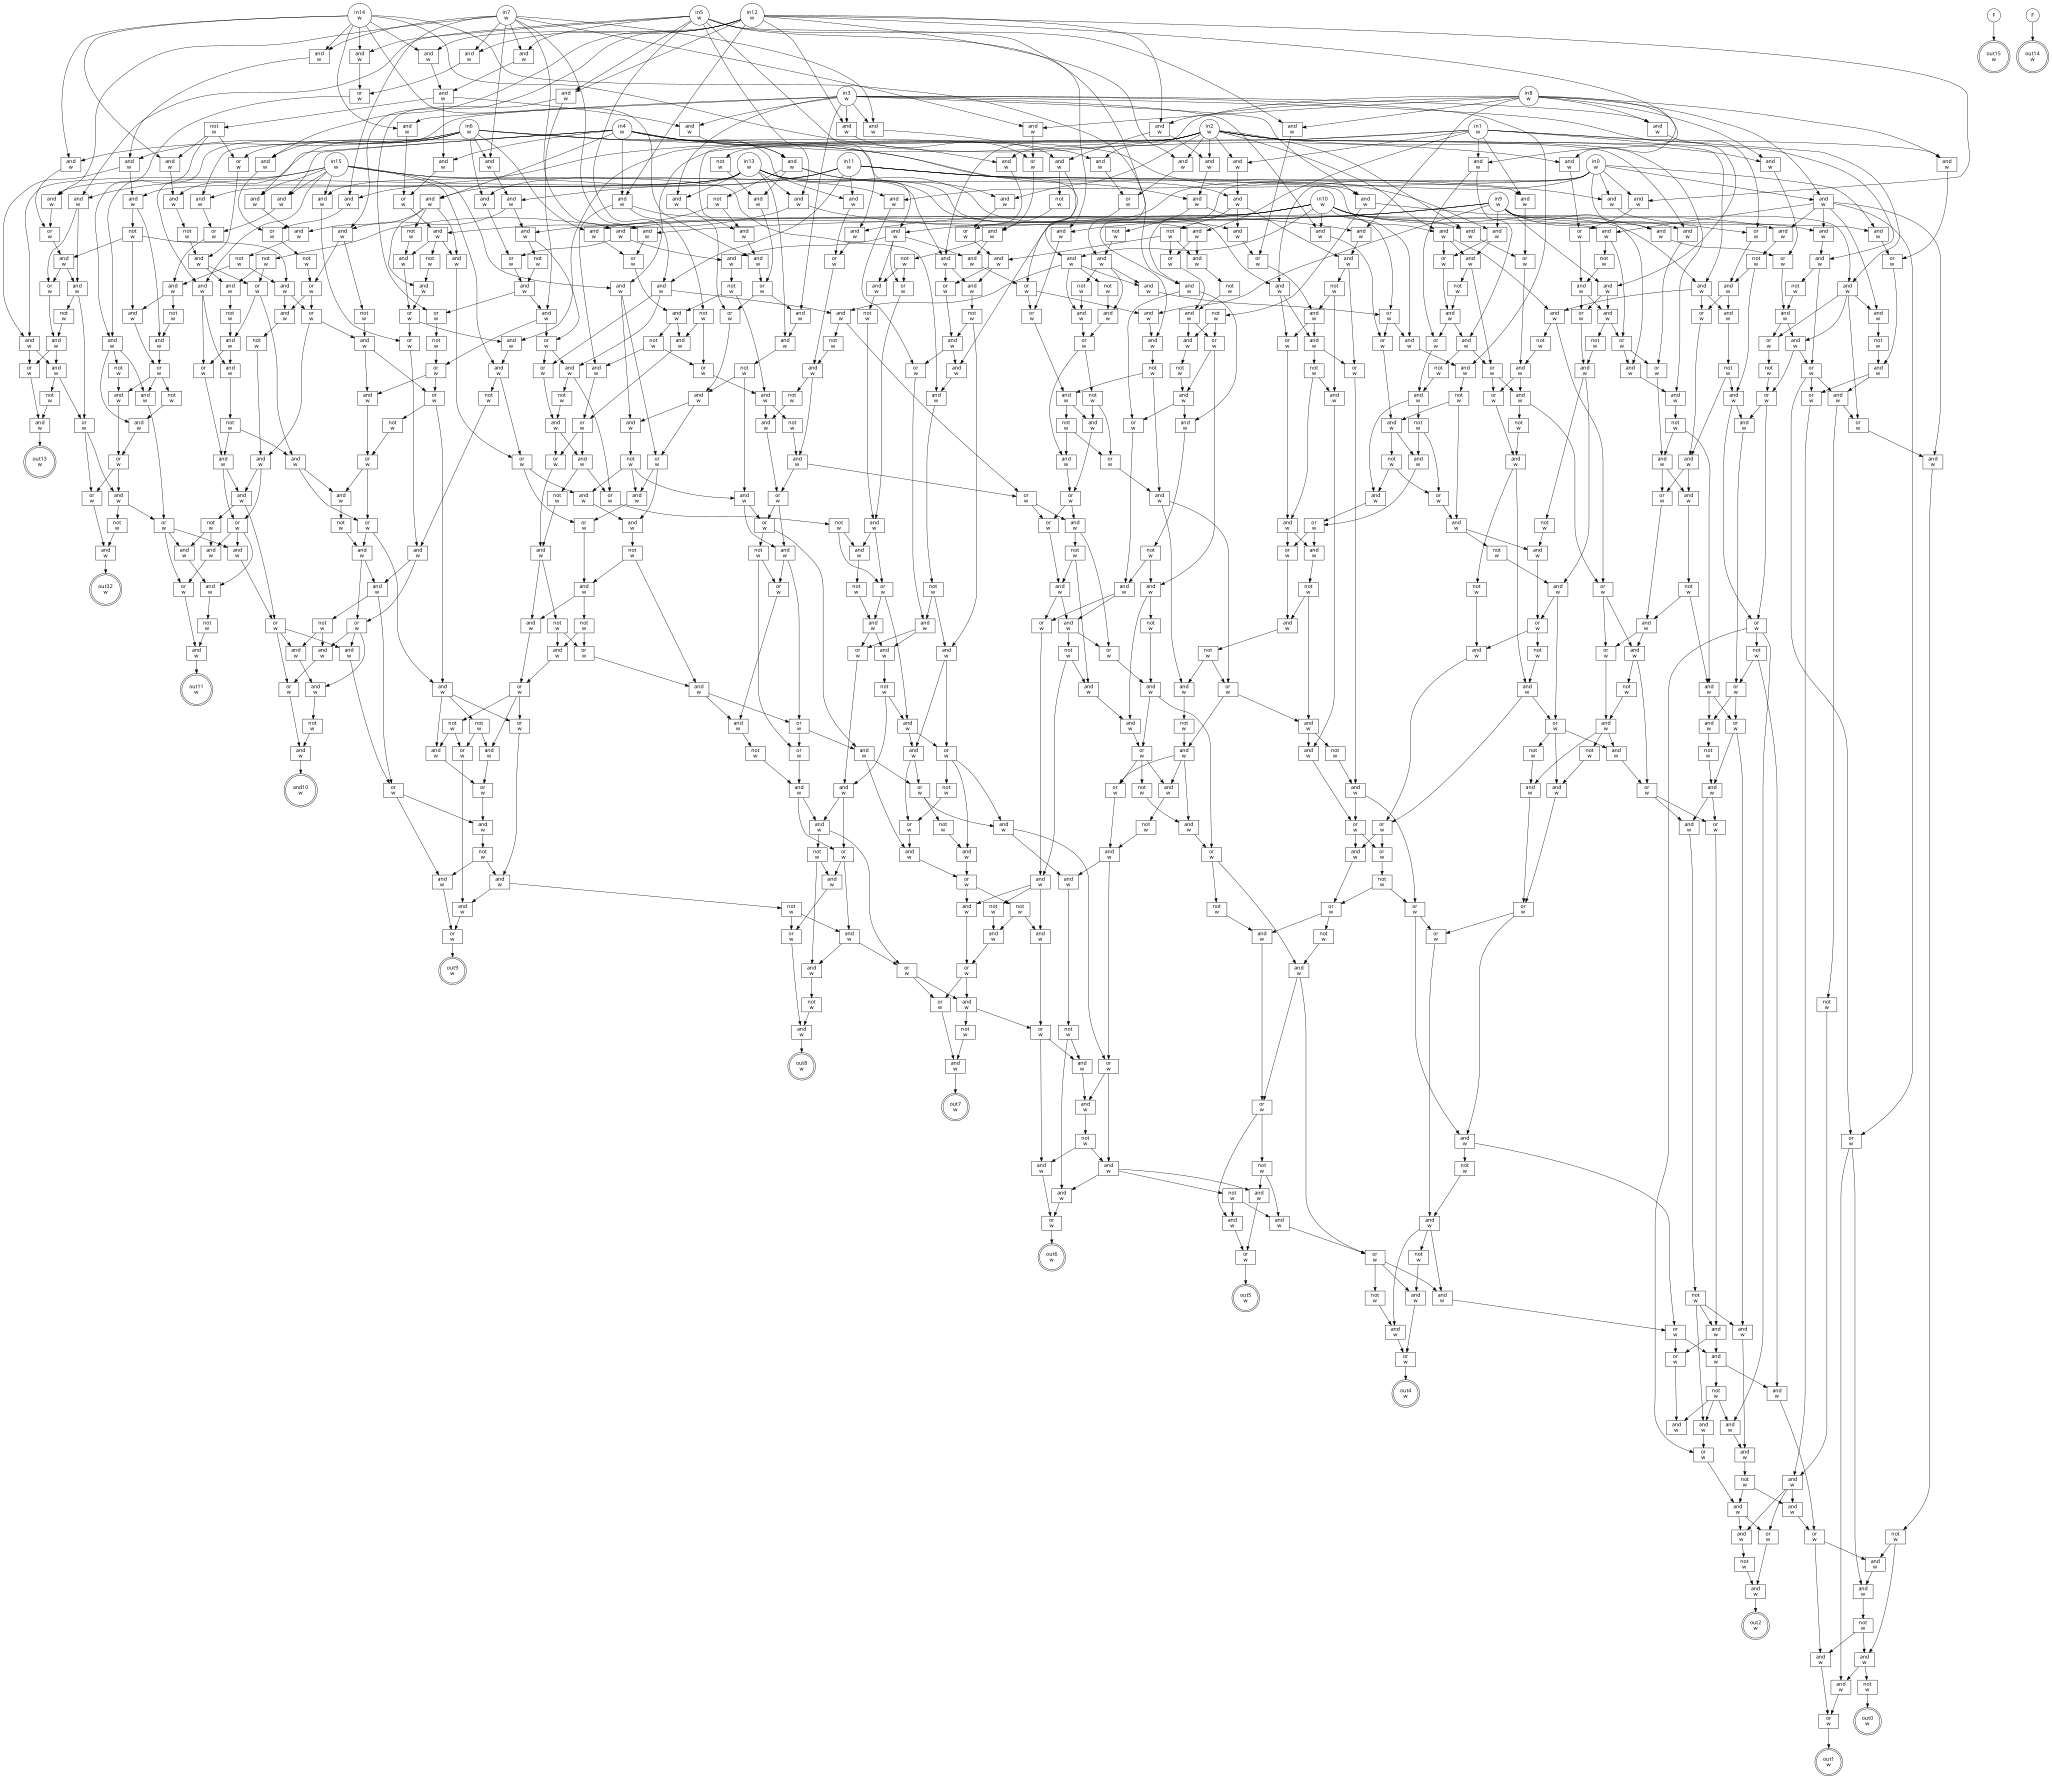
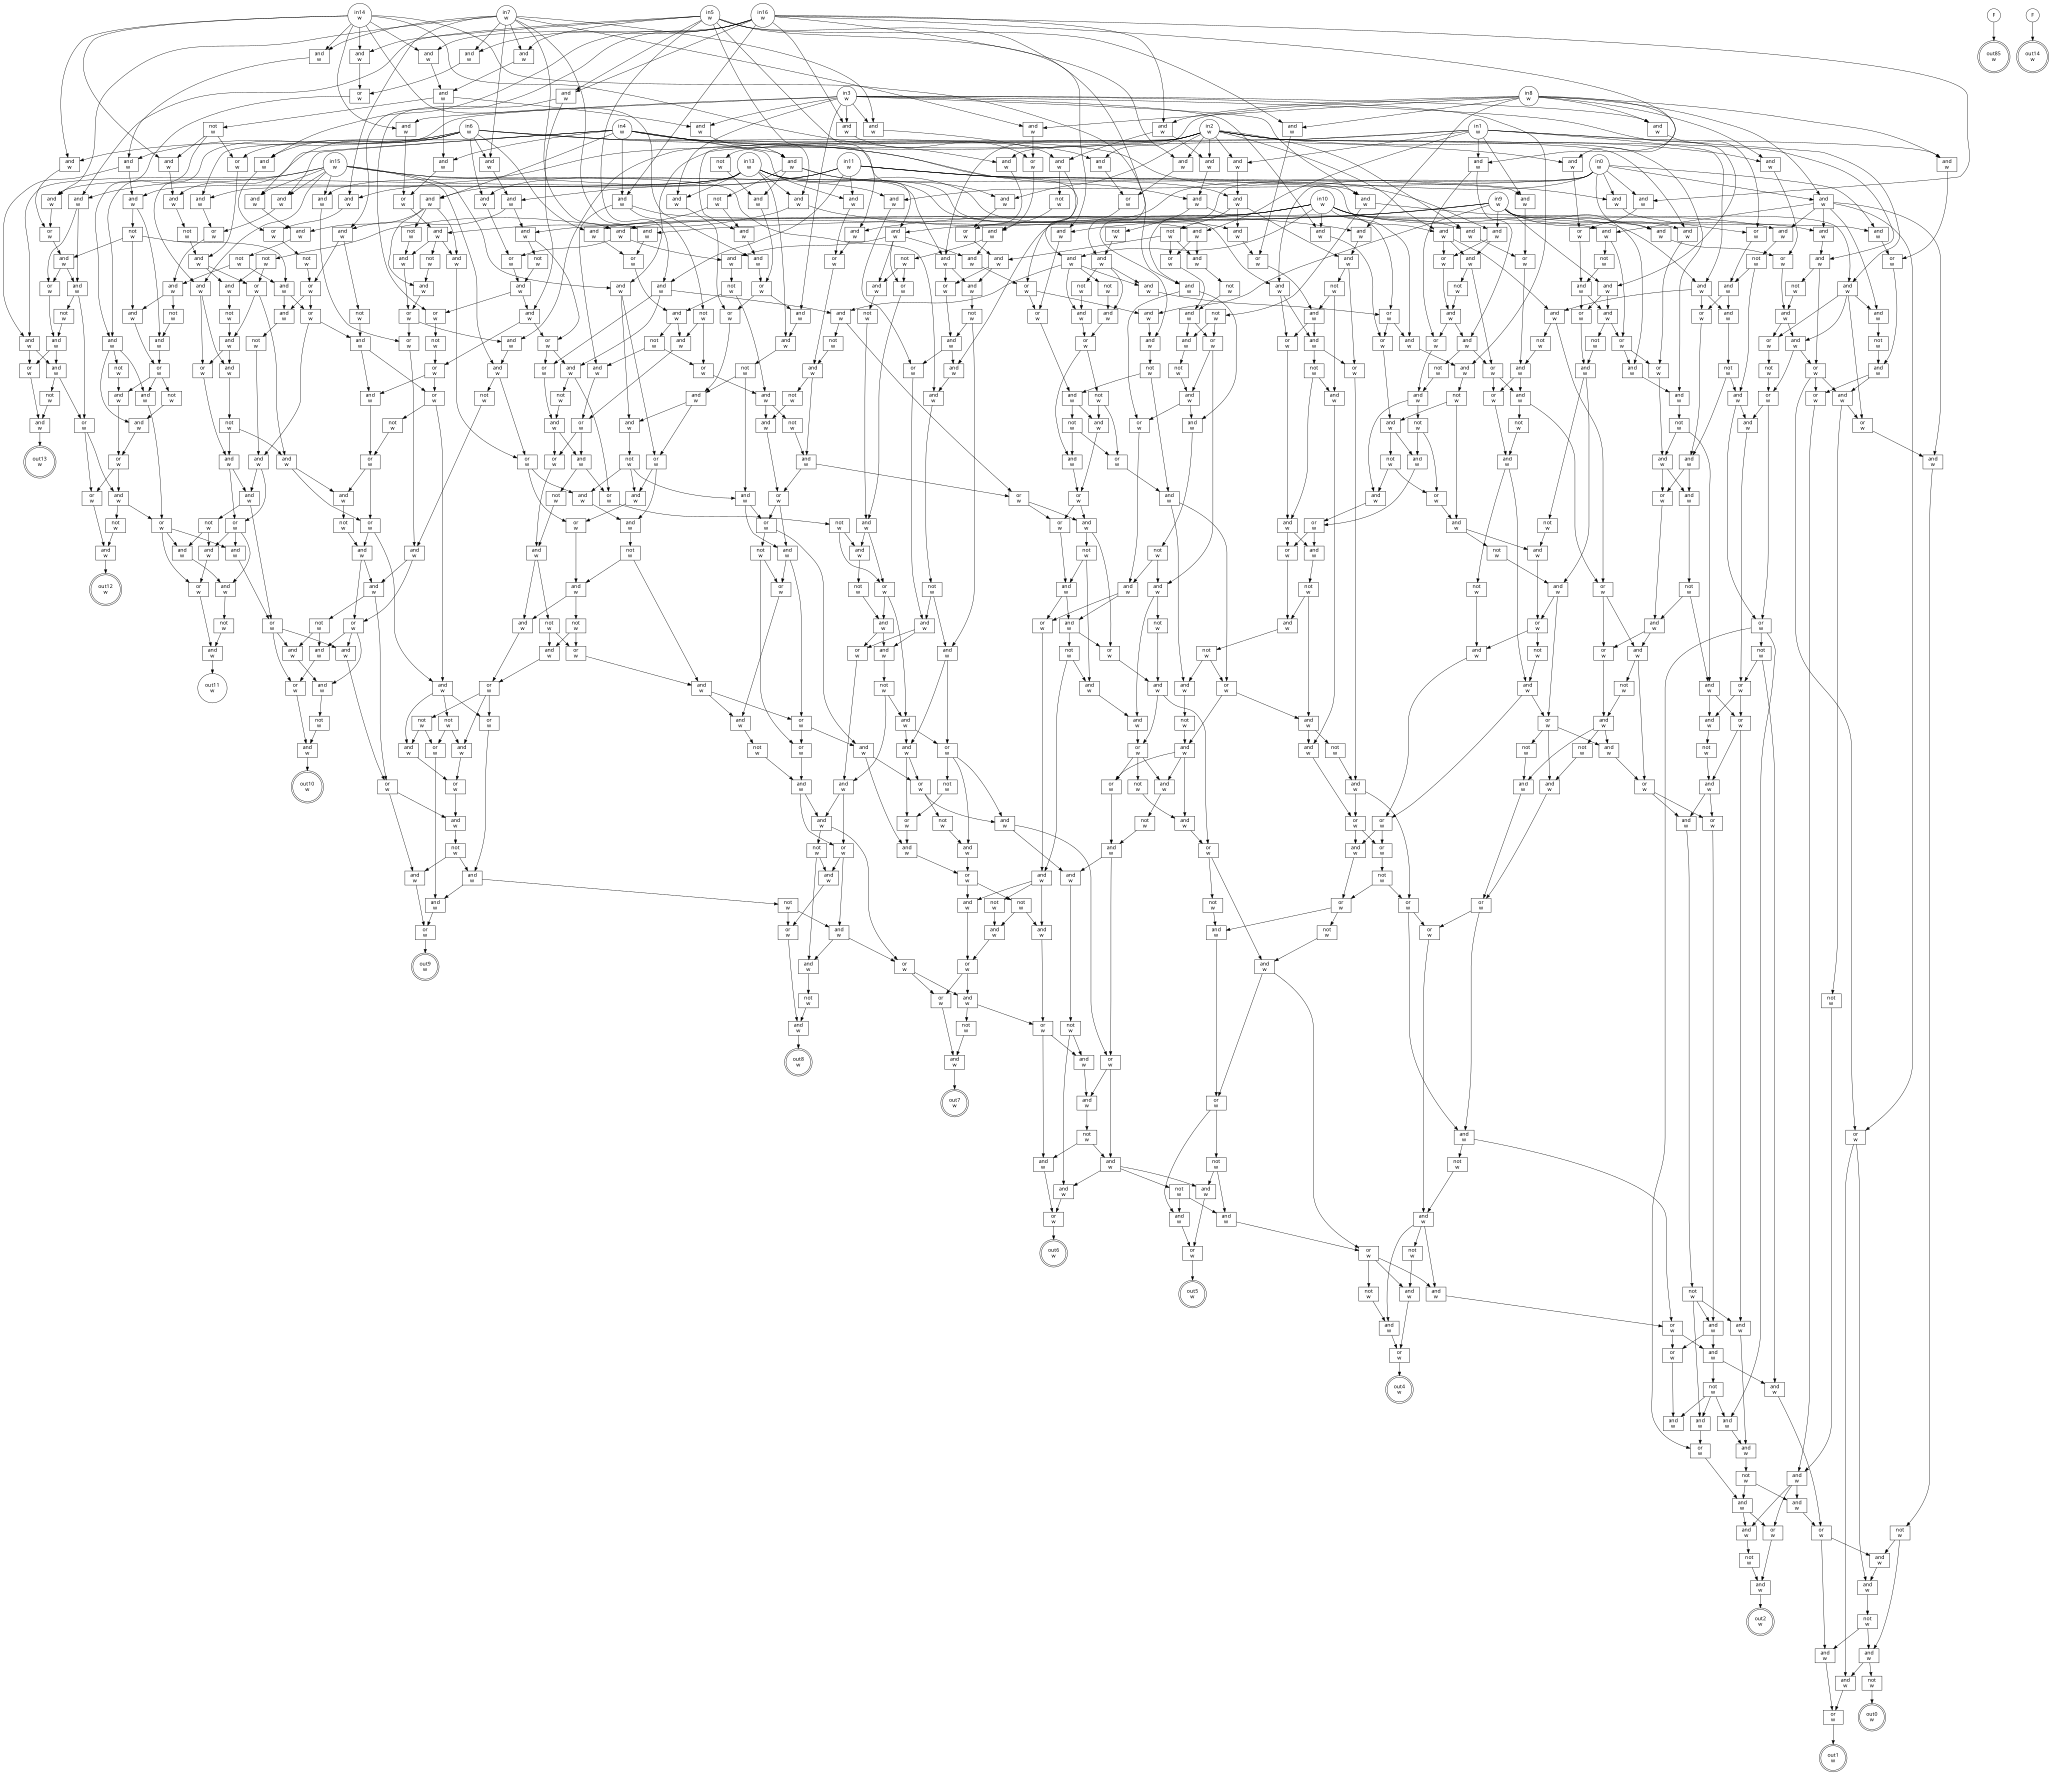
(752, 15) -> (763, 15)
(1994, 57) -> (1994, 57)
(106, 590) -> (106, 589)
(197, 690) -> (212, 688)
(301, 790) -> (307, 787)
